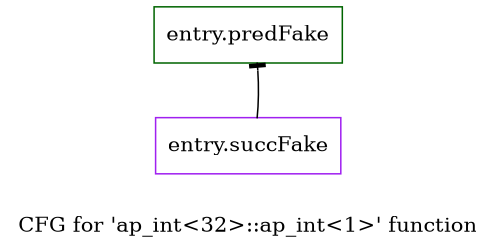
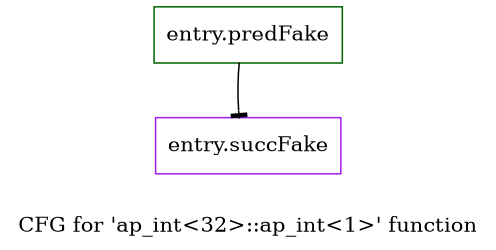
(258, 94) -> (238, 87)
